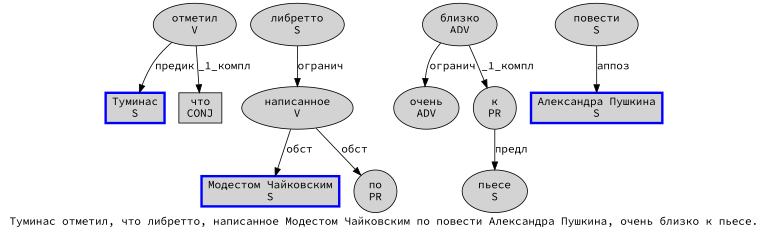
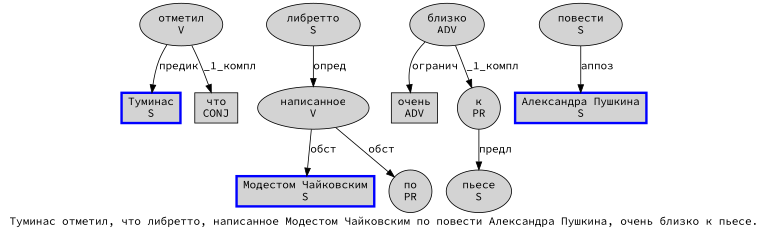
(321, 66) -> (330, 66)
(426, 108) -> (414, 108)
